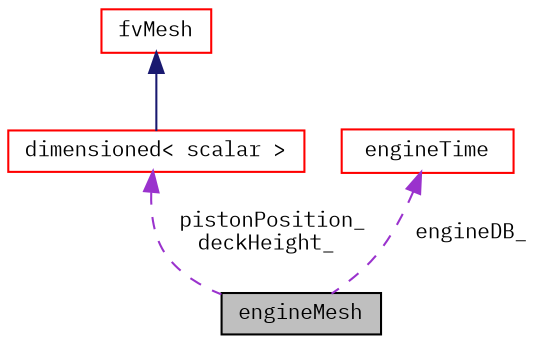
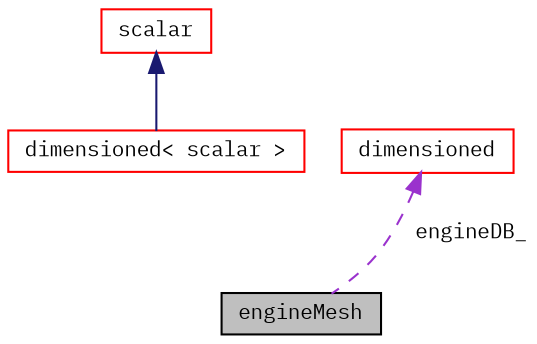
(156, 31) -> (156, 31)
(428, 151) -> (428, 151)
(167, 256) -> none
